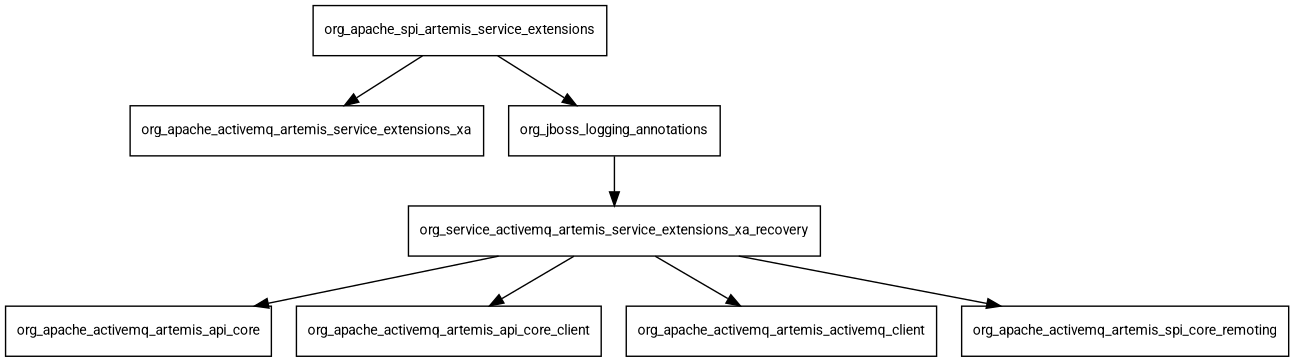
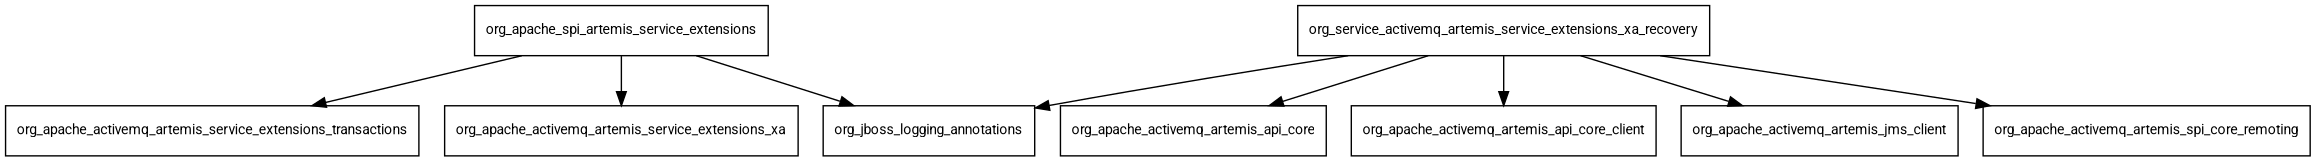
none -> (212, 131)
(614, 174) -> (1198, 80)
(781, 331) -> (1820, 131)
